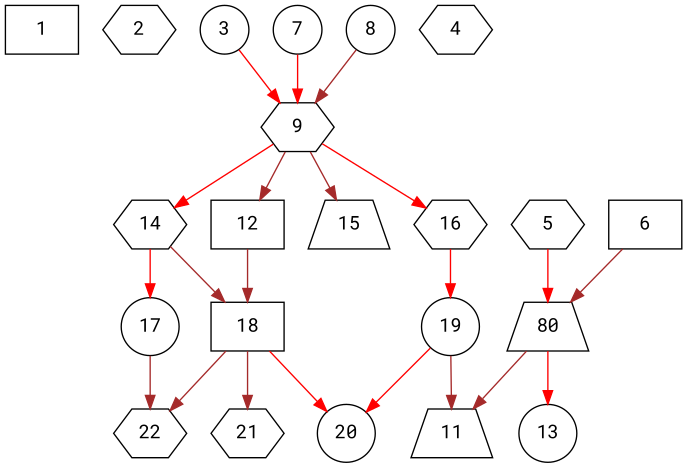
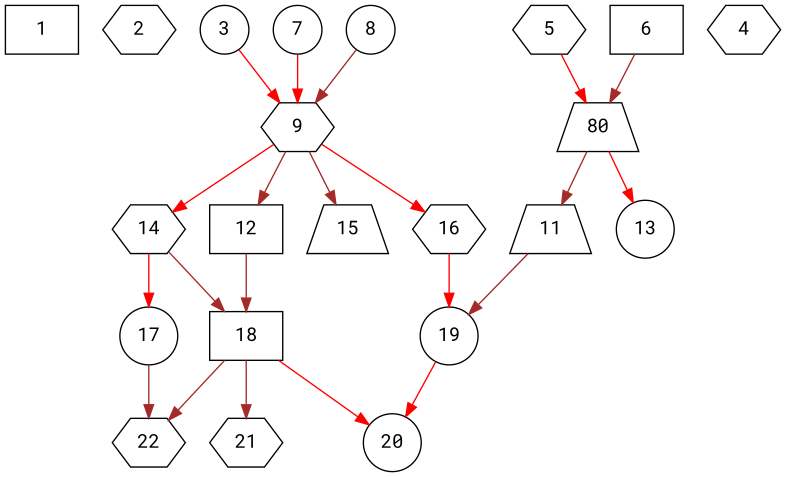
(451, 375) -> (503, 279)
